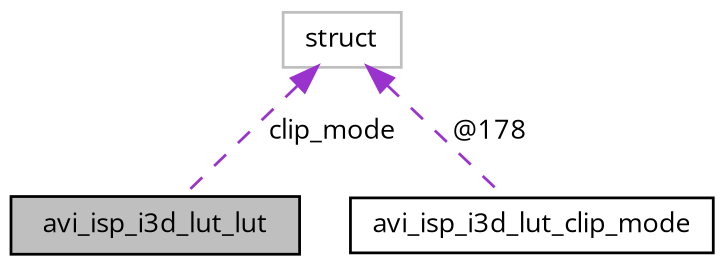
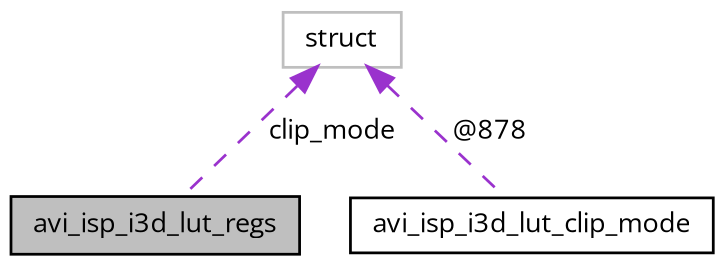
(488, 132) -> (488, 132)
(155, 225) -> (155, 225)
